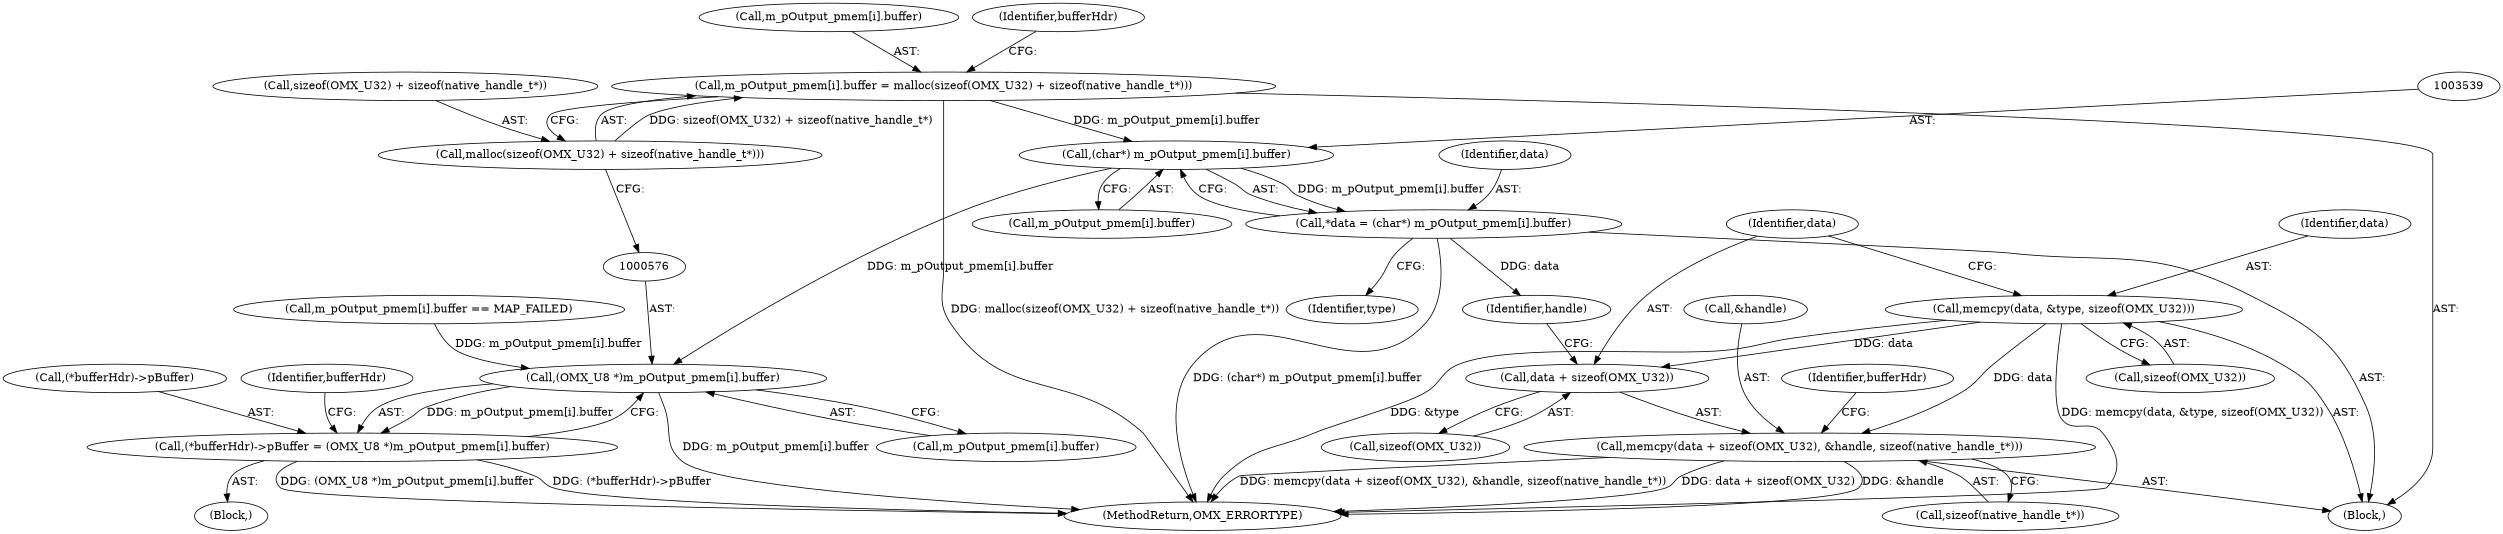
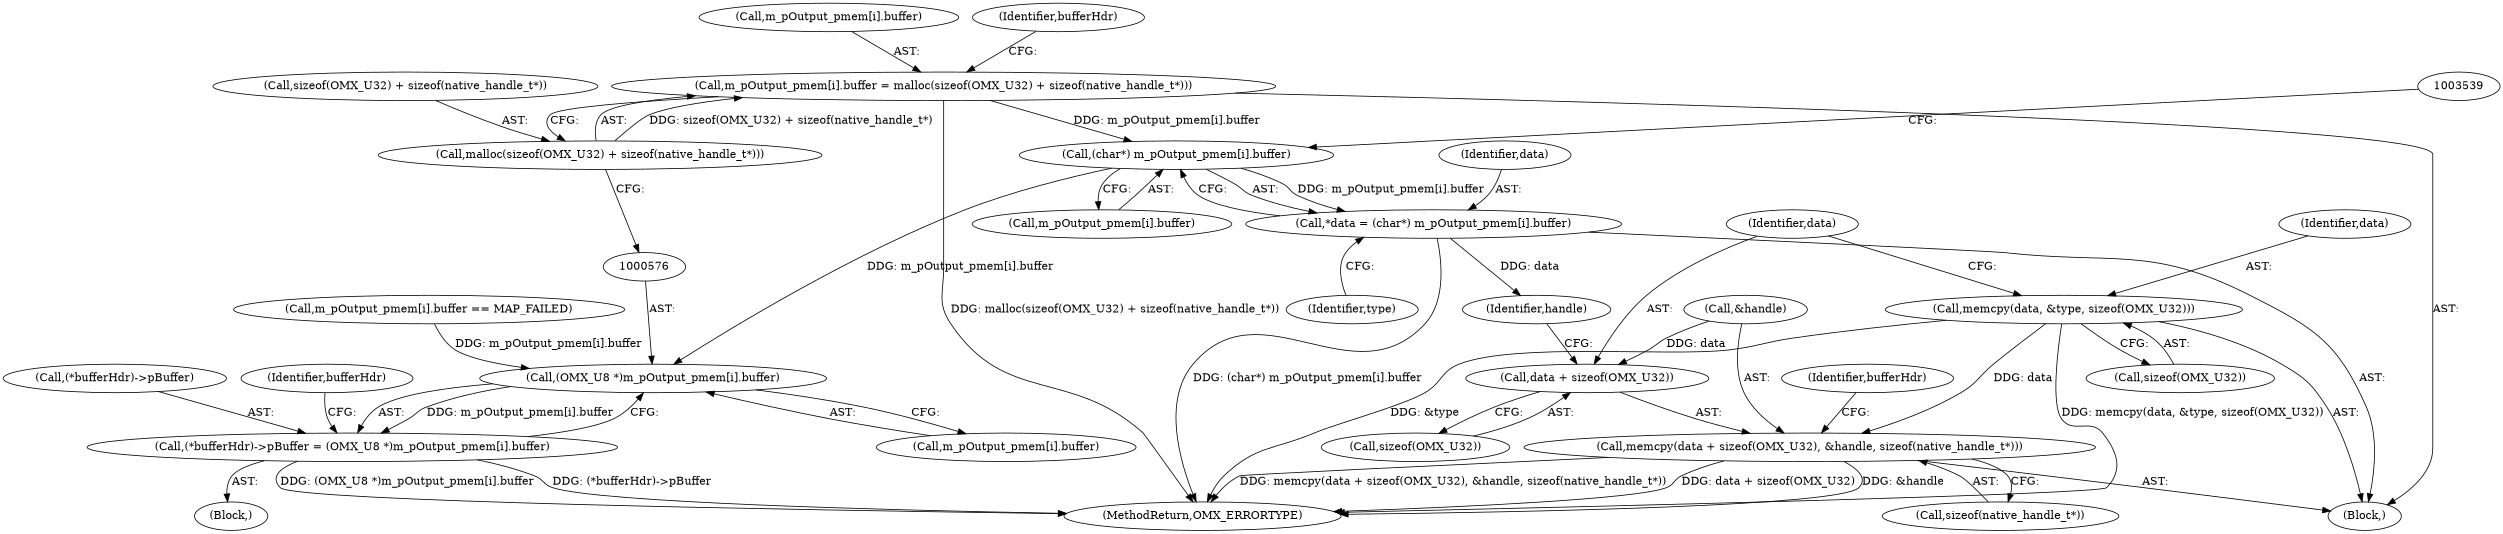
(1925, 121) -> (1925, 121)
(1390, 262) -> (1341, 266)
(1825, 344) -> (1666, 338)
(838, 492) -> none
